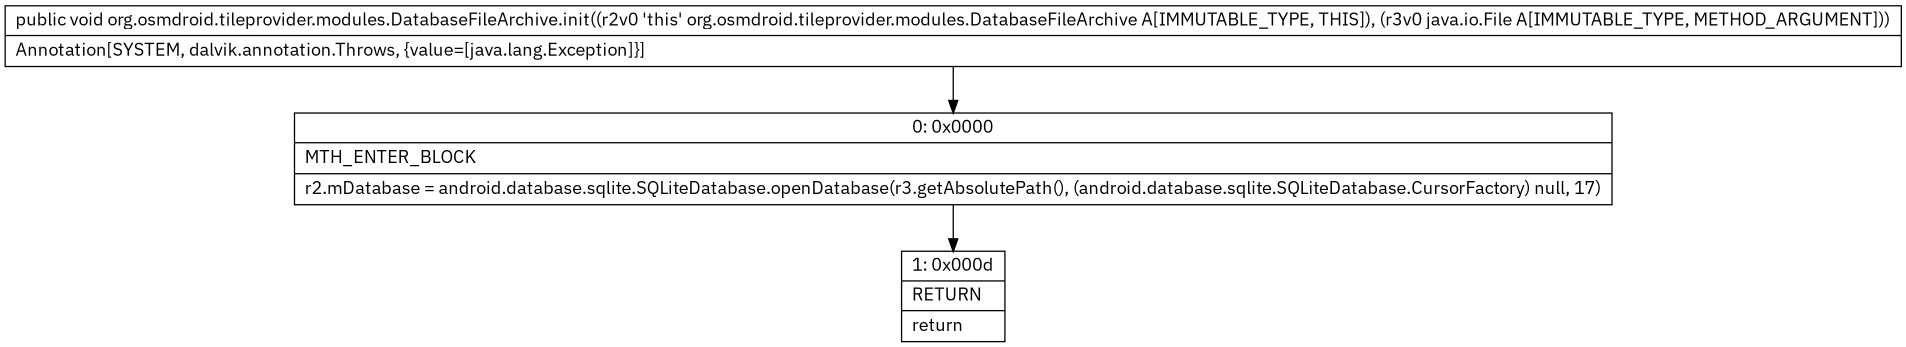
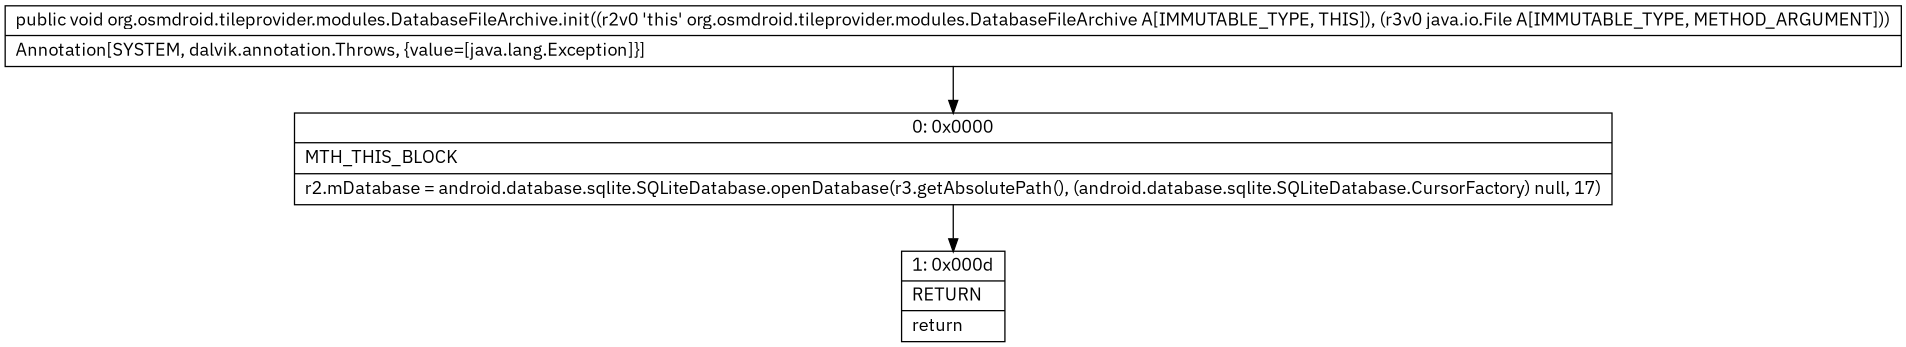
(391, 158) -> (382, 158)
